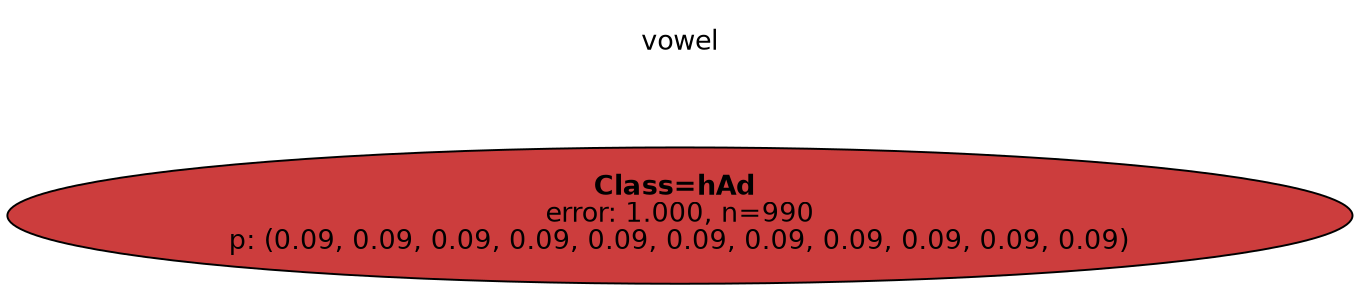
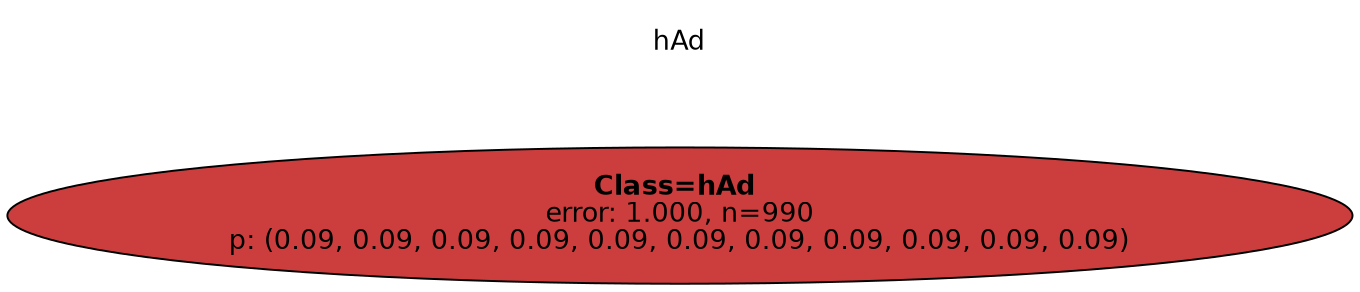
(680, 43) -> (680, 43)
